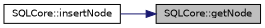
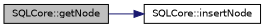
(133, 14) -> (121, 14)
